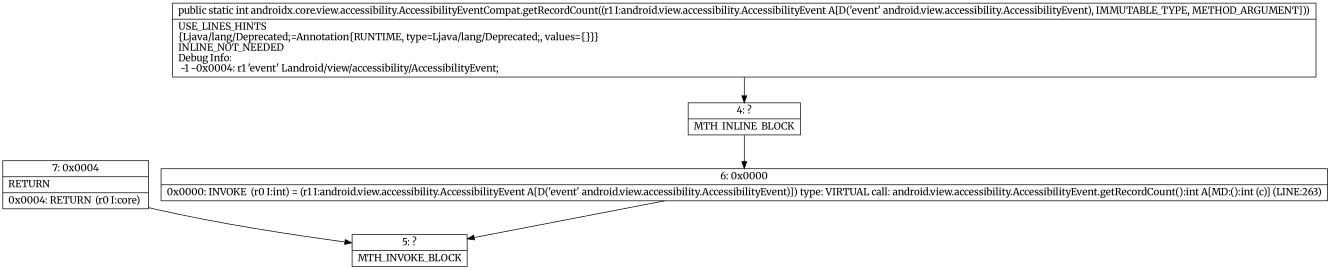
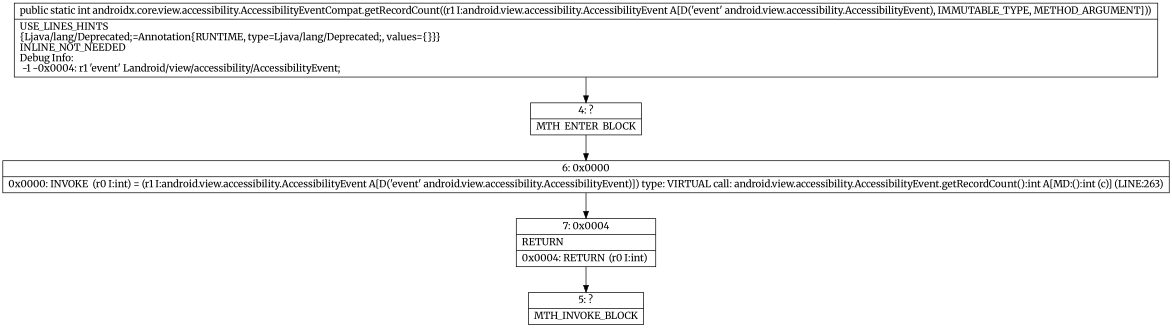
(744, 127) -> (586, 127)
(76, 200) -> (586, 258)
(569, 219) -> (586, 202)
